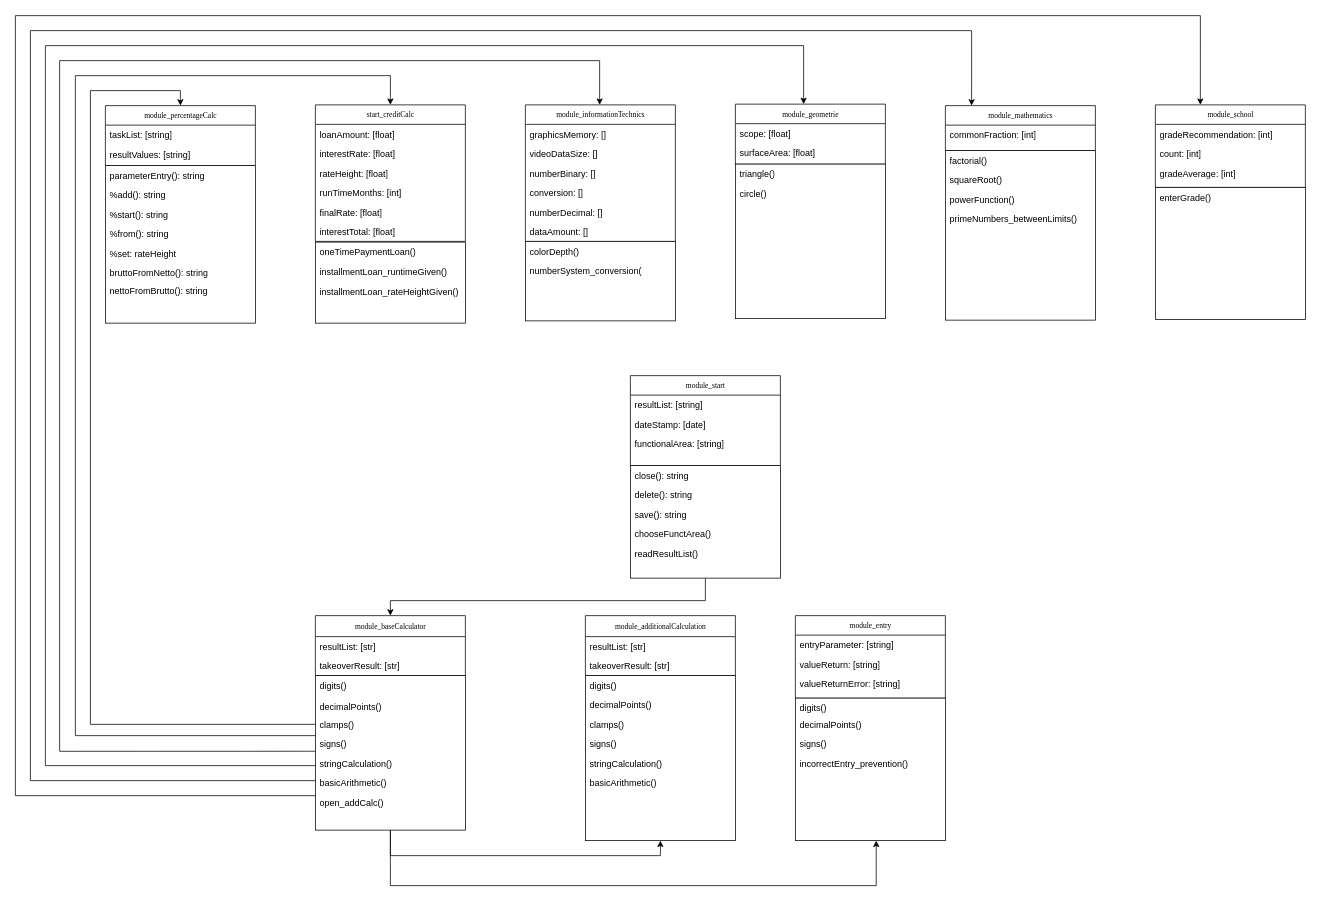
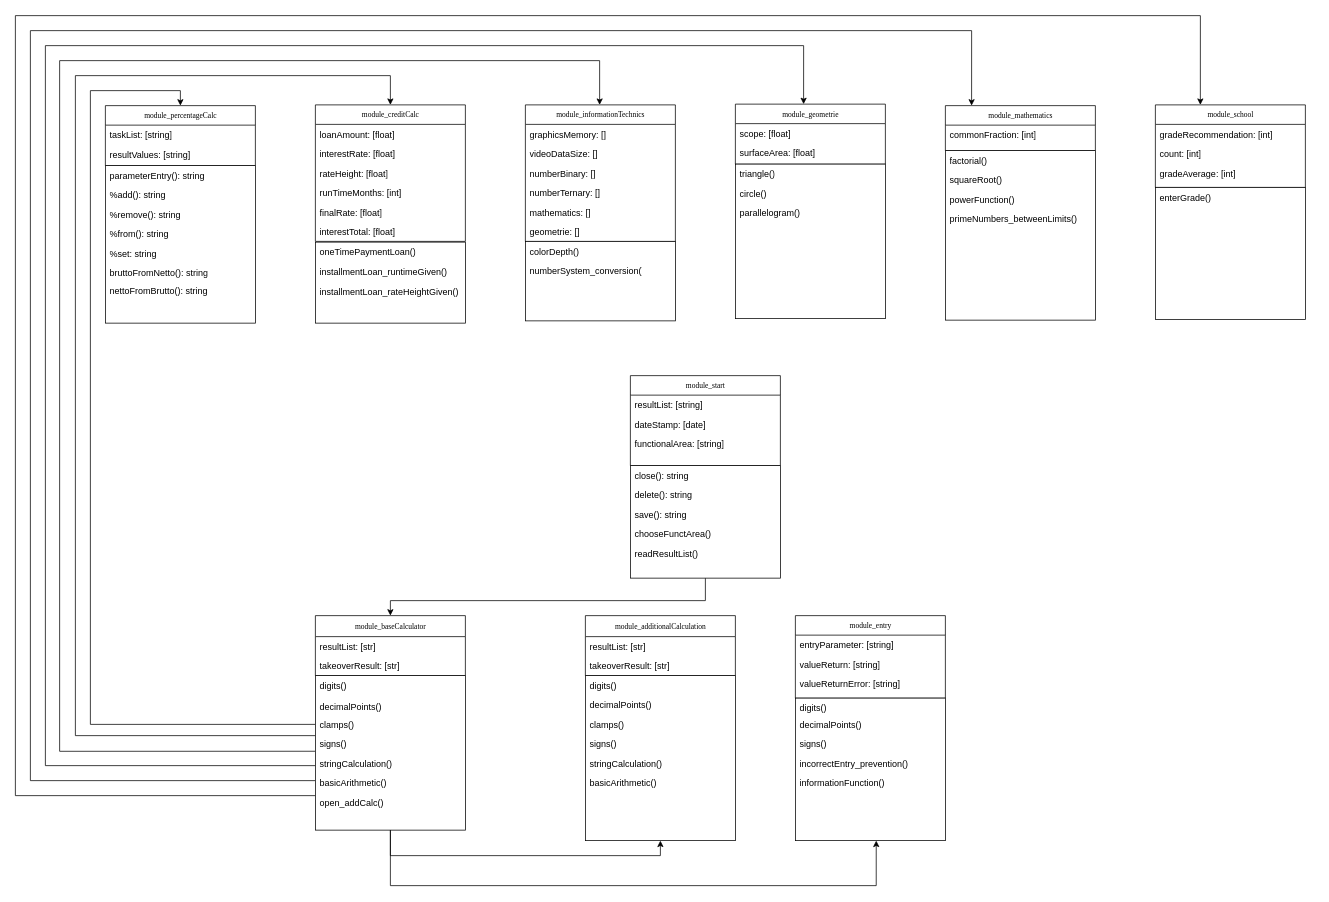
(391, 114) -> (391, 114)
(562, 193) -> (570, 193)
(568, 213) -> (564, 213)
none -> (795, 213)
(147, 215) -> (149, 215)
(563, 232) -> (559, 232)
(147, 254) -> (137, 254)
none -> (855, 783)
